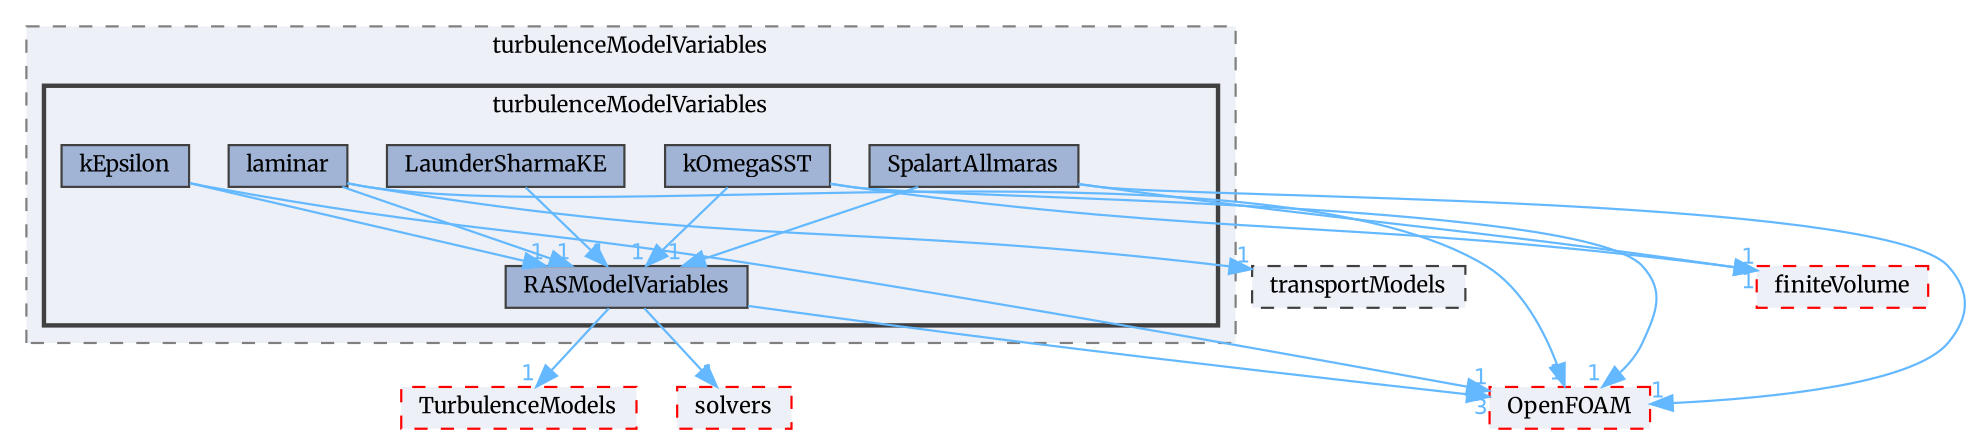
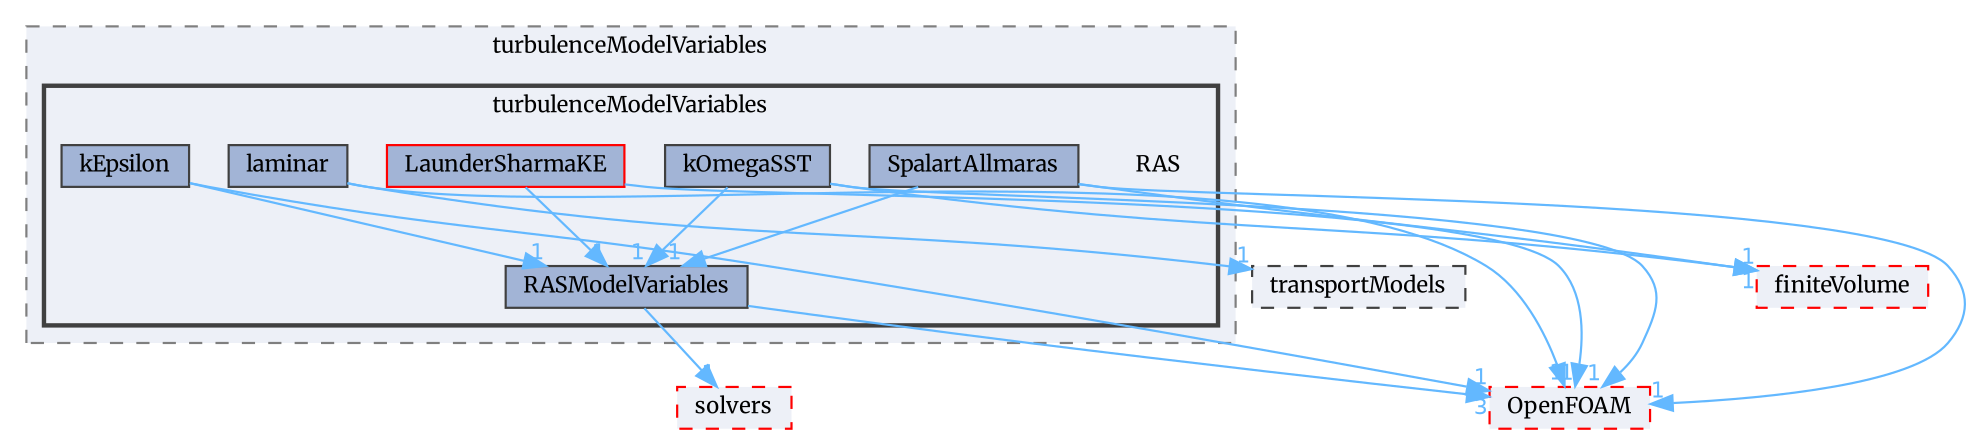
(506, 166) -> (506, 166)
none -> (1159, 166)
none -> (1147, 205)
(446, 223) -> none
(519, 408) -> none
